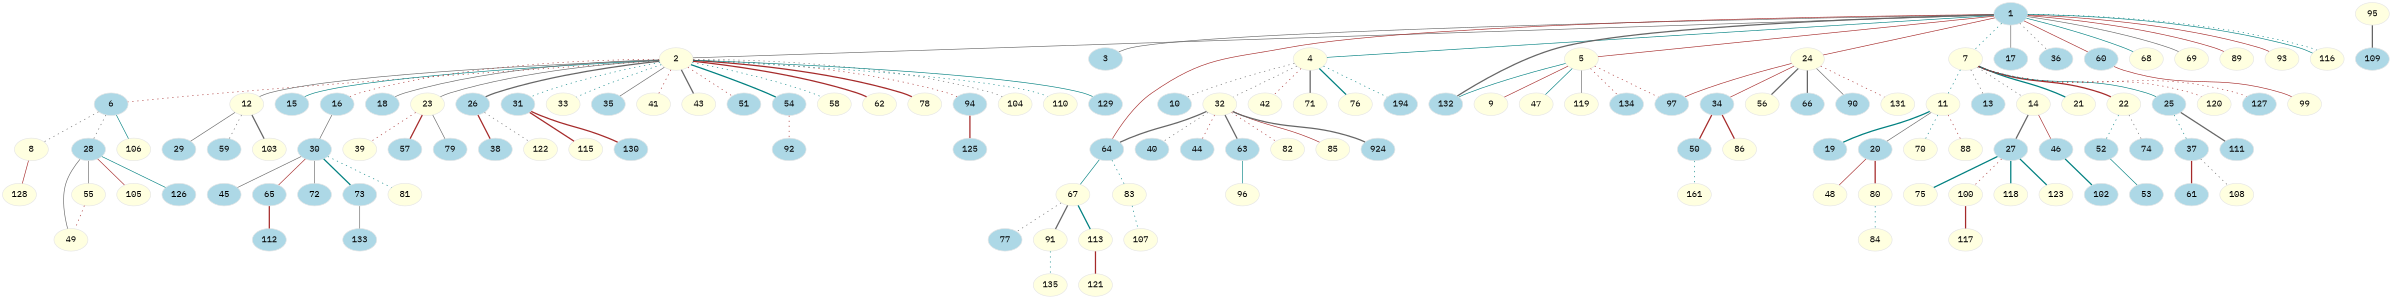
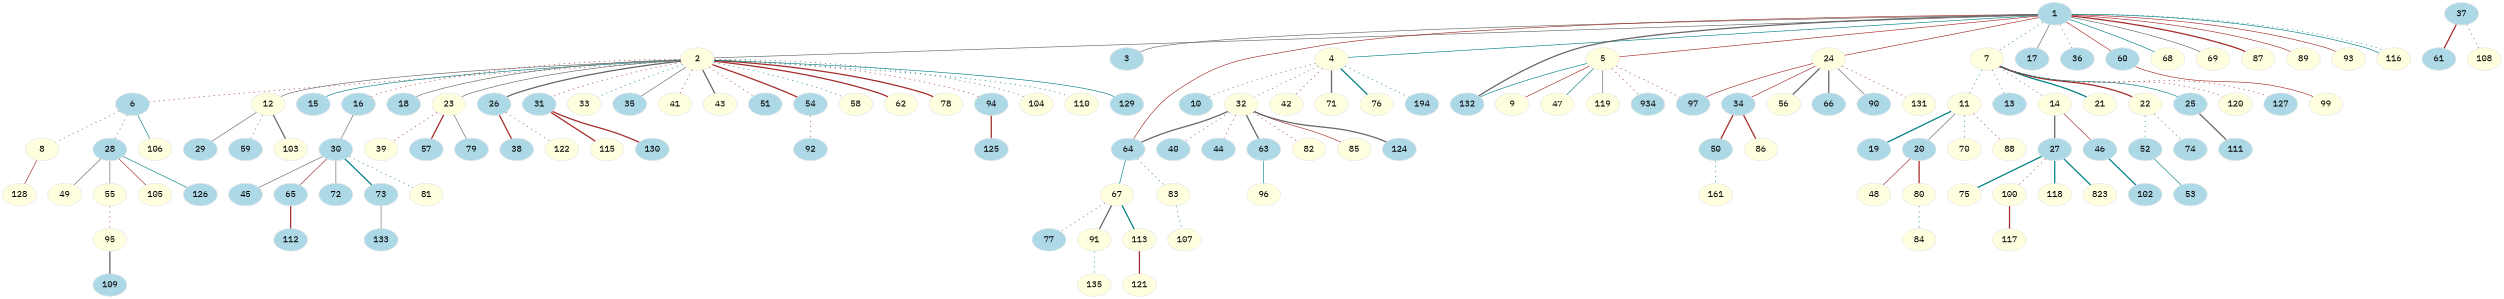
none -> (2258, 59)
(595, 77) -> (616, 77)
(734, 80) -> (755, 80)
(1627, 104) -> (1648, 104)
(2180, 127) -> none
(1378, 149) -> (1399, 149)
(2056, 195) -> (2100, 195)
(80, 217) -> (110, 217)
